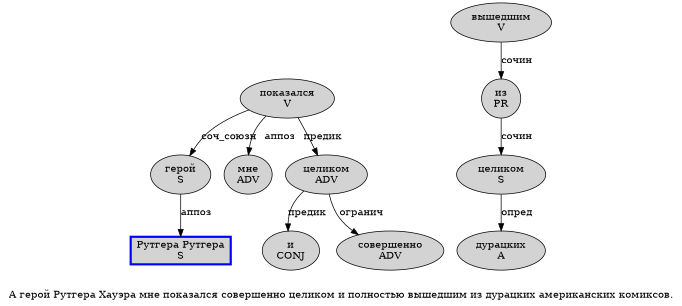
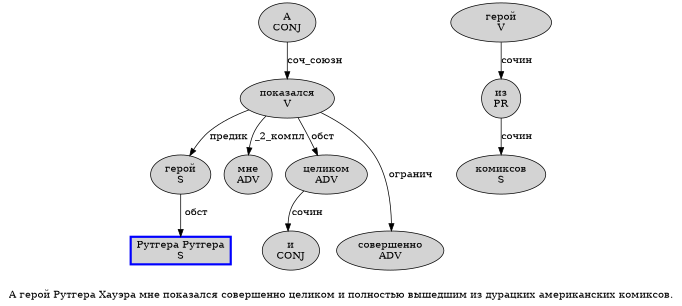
none -> (287, 22)
(501, 22) -> (501, 22)
(229, 136) -> (229, 136)
(280, 136) -> (280, 136)
(323, 136) -> (323, 136)
(501, 175) -> (501, 175)
(196, 213) -> (196, 213)
(307, 213) -> (307, 213)
(337, 215) -> (375, 156)
(501, 251) -> none
